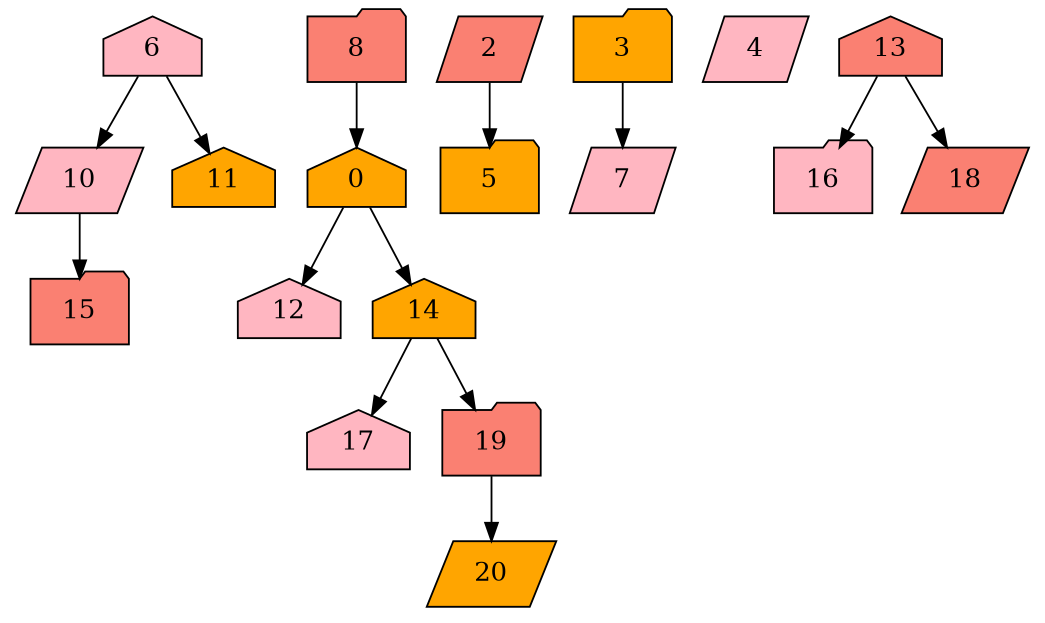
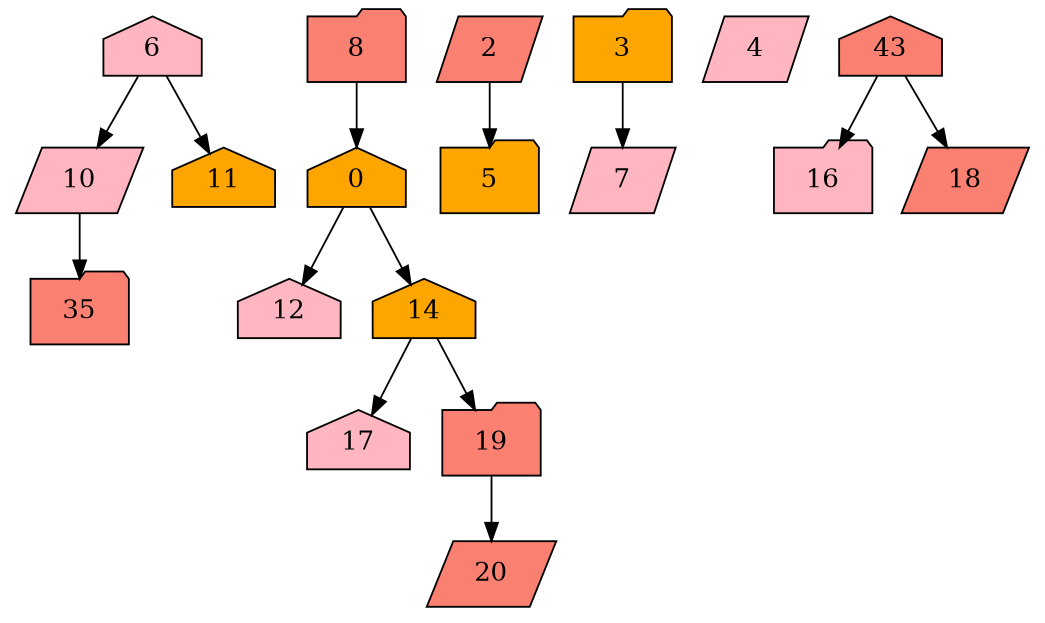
(891, 49) -> (891, 49)
(80, 312) -> (80, 312)
(492, 574) -> (492, 574)
